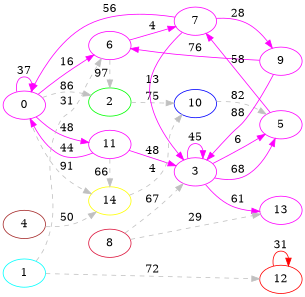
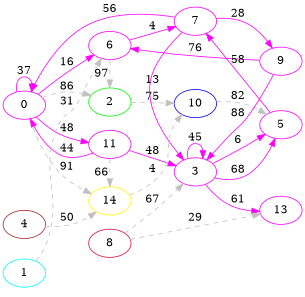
(281, 279) -> none
